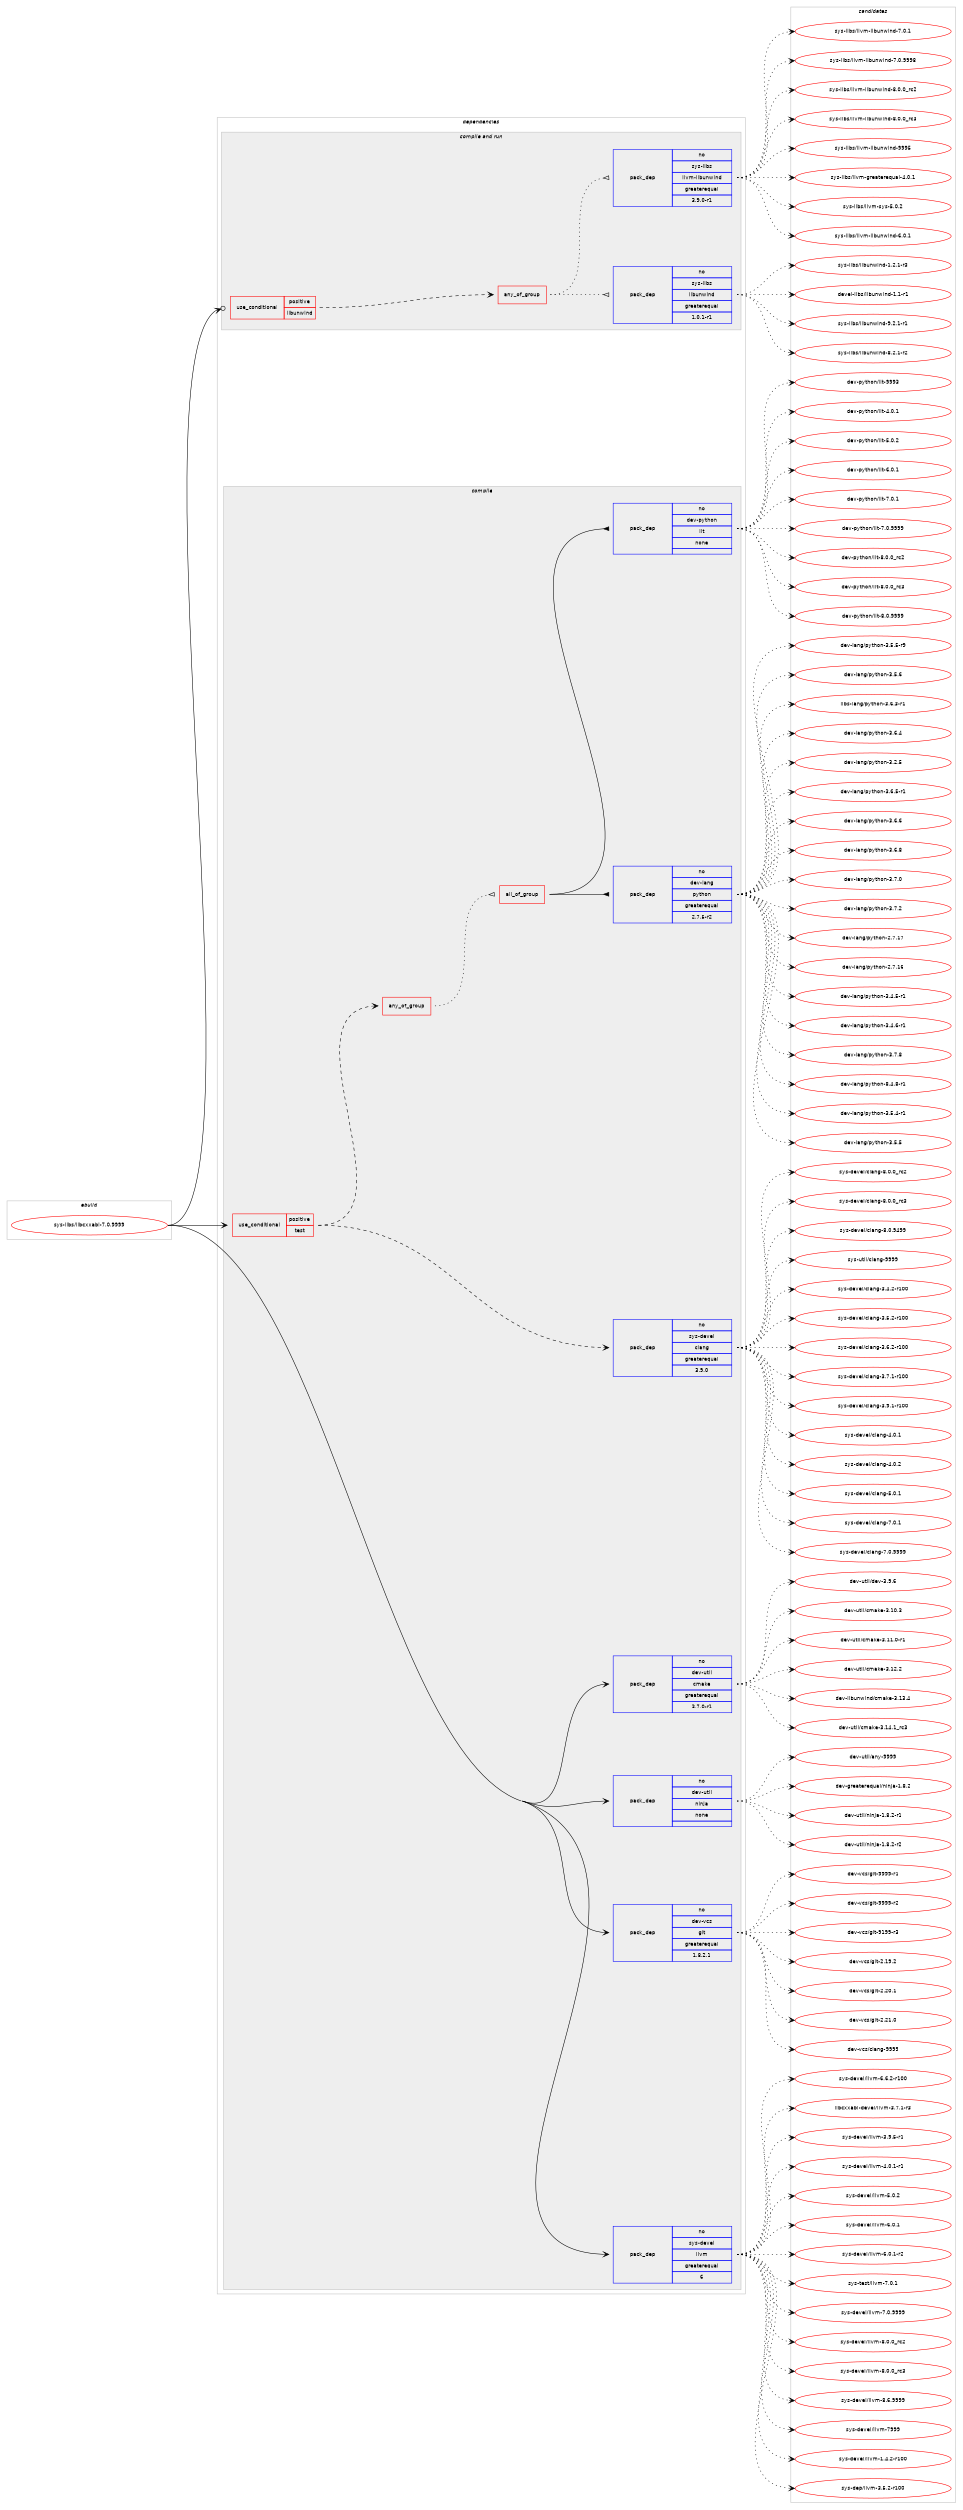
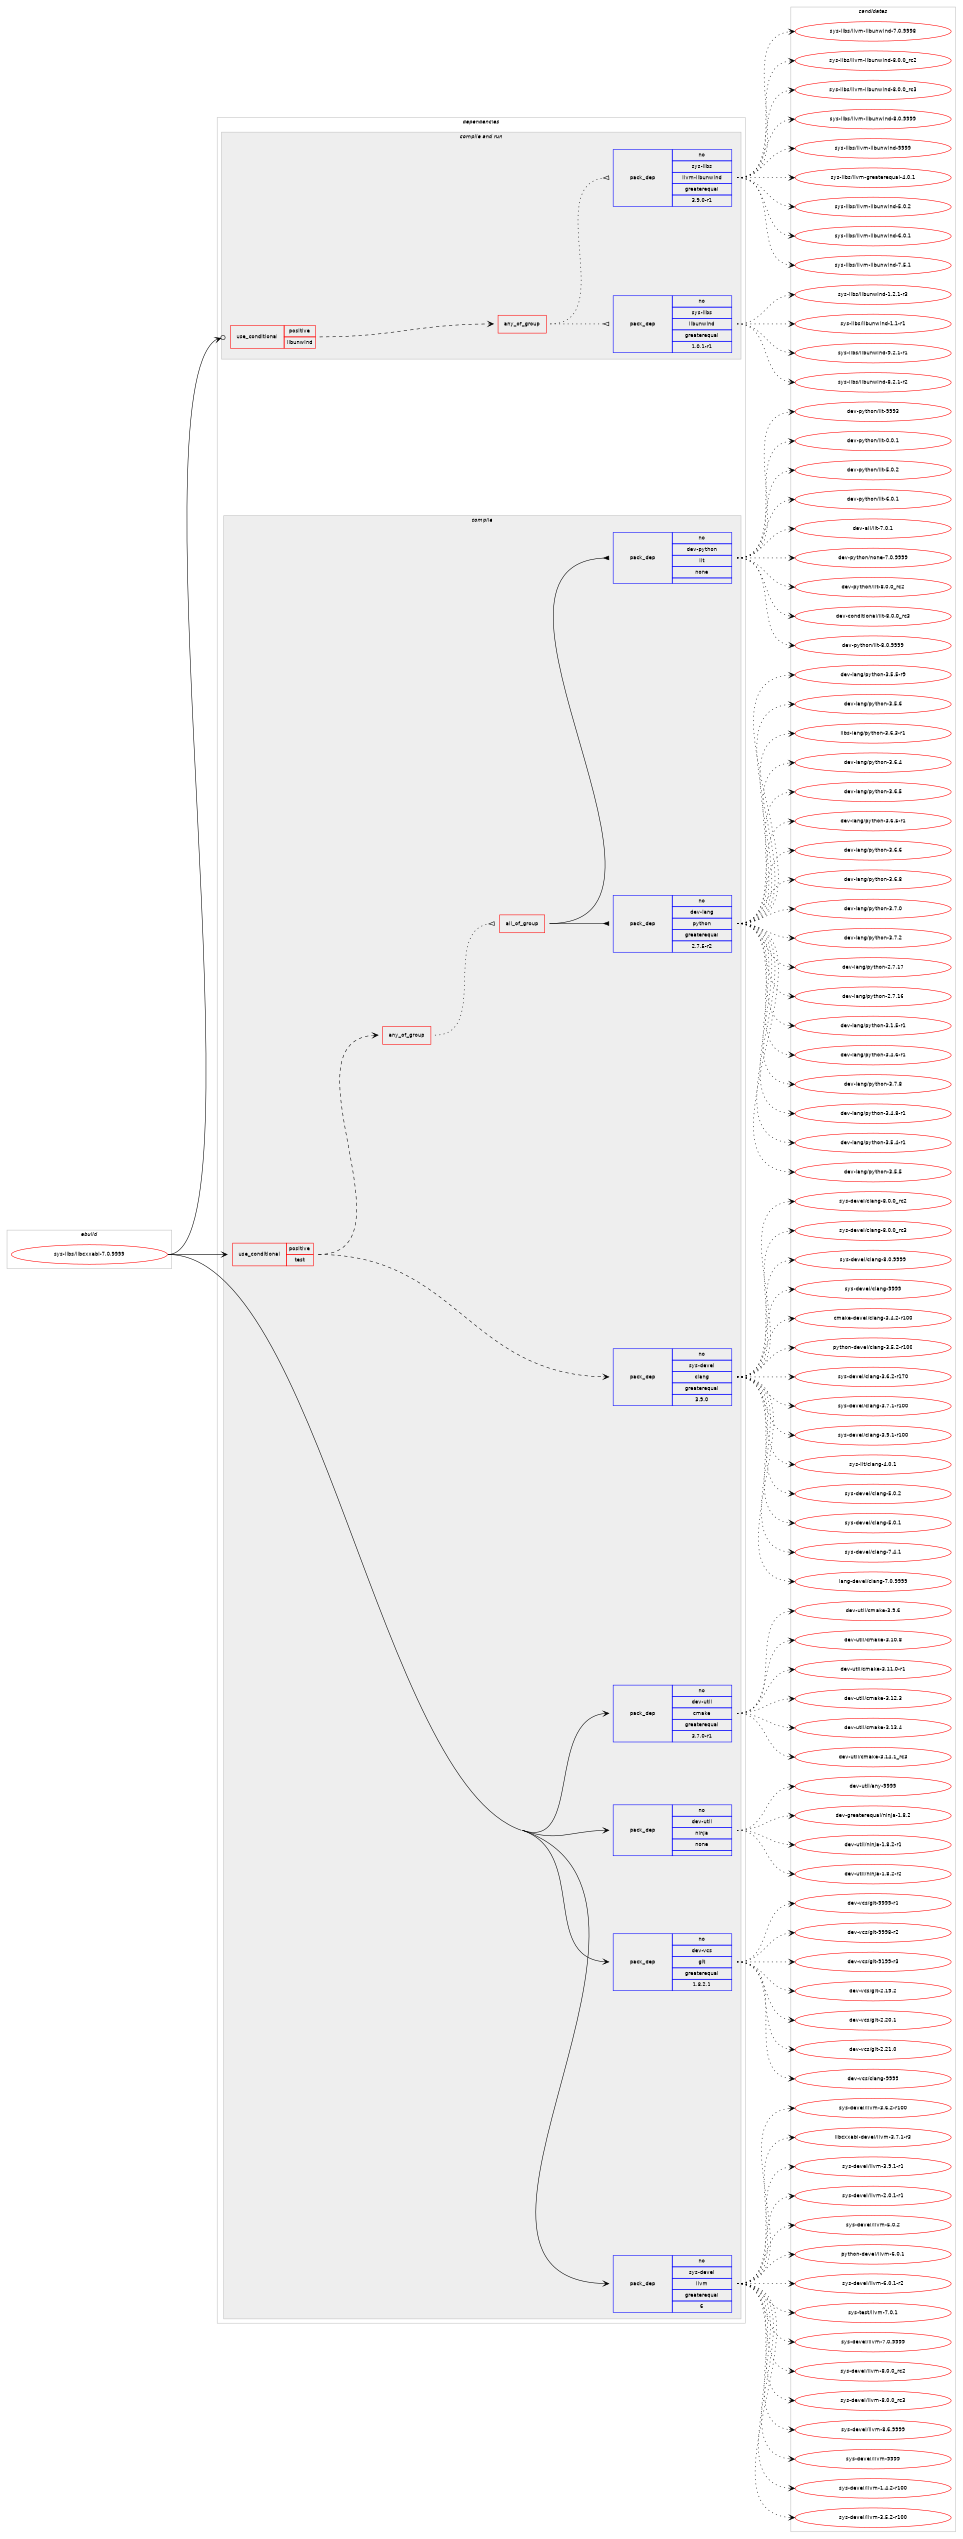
(873, 31) -> (873, 265)
none -> (873, 119)
(873, 148) -> (873, 148)
(873, 207) -> (873, 207)
(873, 295) -> (873, 324)
(873, 412) -> (873, 441)
(873, 499) -> (873, 529)
(873, 529) -> (873, 558)
(873, 587) -> (873, 616)
(873, 763) -> (873, 792)
(873, 997) -> (873, 1026)
(873, 1084) -> (873, 1114)
(873, 1231) -> (873, 1260)
(873, 1260) -> (873, 1289)
(873, 1289) -> (873, 1318)
(873, 1318) -> (873, 1348)
(873, 1348) -> (873, 1377)
(873, 1435) -> (873, 1465)
(873, 1465) -> (873, 1494)
(873, 1523) -> (873, 1552)
(873, 1552) -> (873, 1582)
(873, 1582) -> (873, 1611)
(873, 1611) -> (873, 1640)
(873, 1669) -> (873, 1699)
(873, 1699) -> (873, 1728)
(873, 1903) -> (873, 1933)
(873, 2079) -> (873, 2108)
(873, 2137) -> (873, 2167)
(873, 2167) -> (873, 2196)
(873, 2225) -> (873, 2254)
(873, 2430) -> (873, 2459)
(873, 2488) -> (873, 2518)
